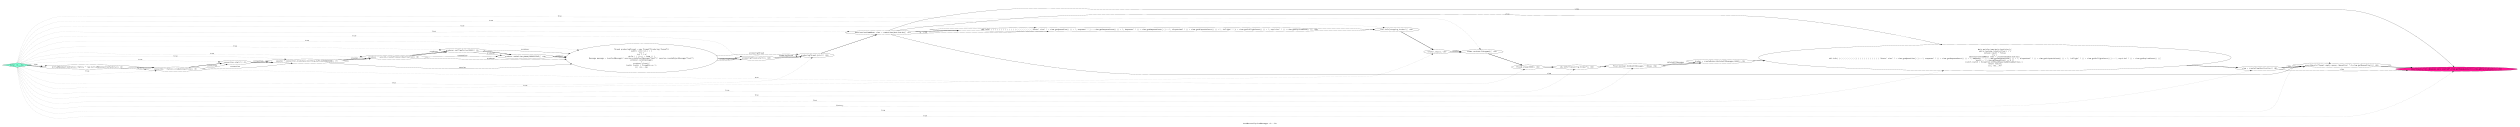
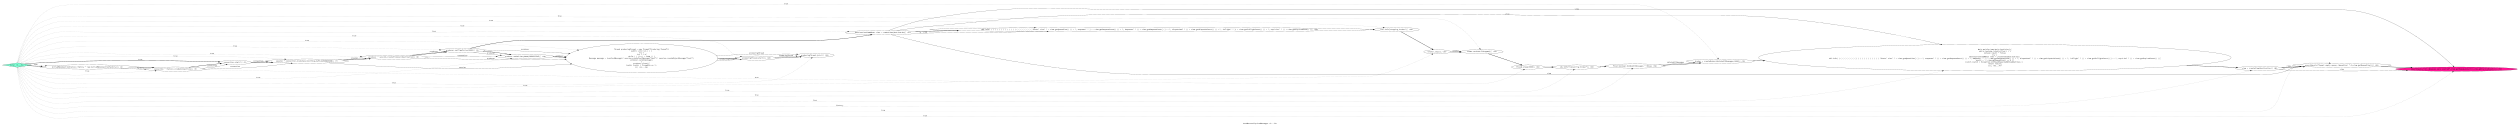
none -> (861, 5)
(848, 44) -> (670, 40)
(121, 61) -> (121, 61)
none -> (265, 78)
